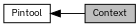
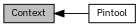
(73, 14) -> (76, 14)
